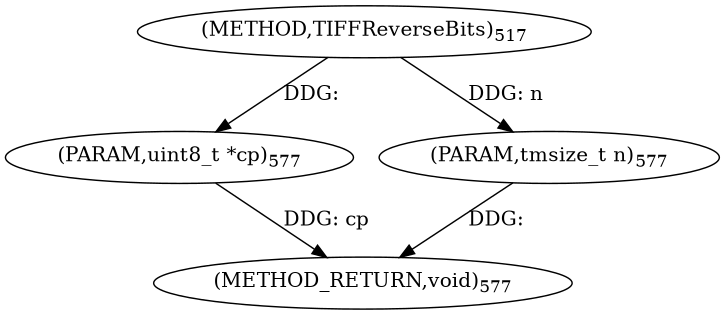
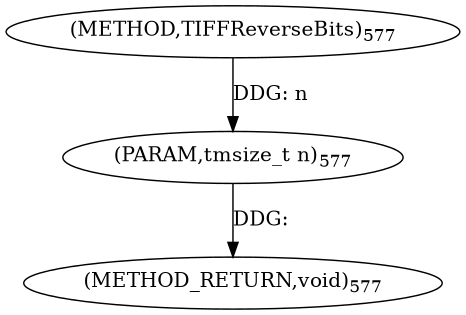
(511, 30) -> (380, 30)
(179, 157) -> none
